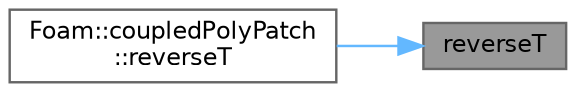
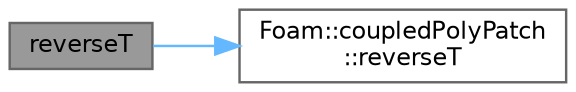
(367, 46) -> (184, 46)
